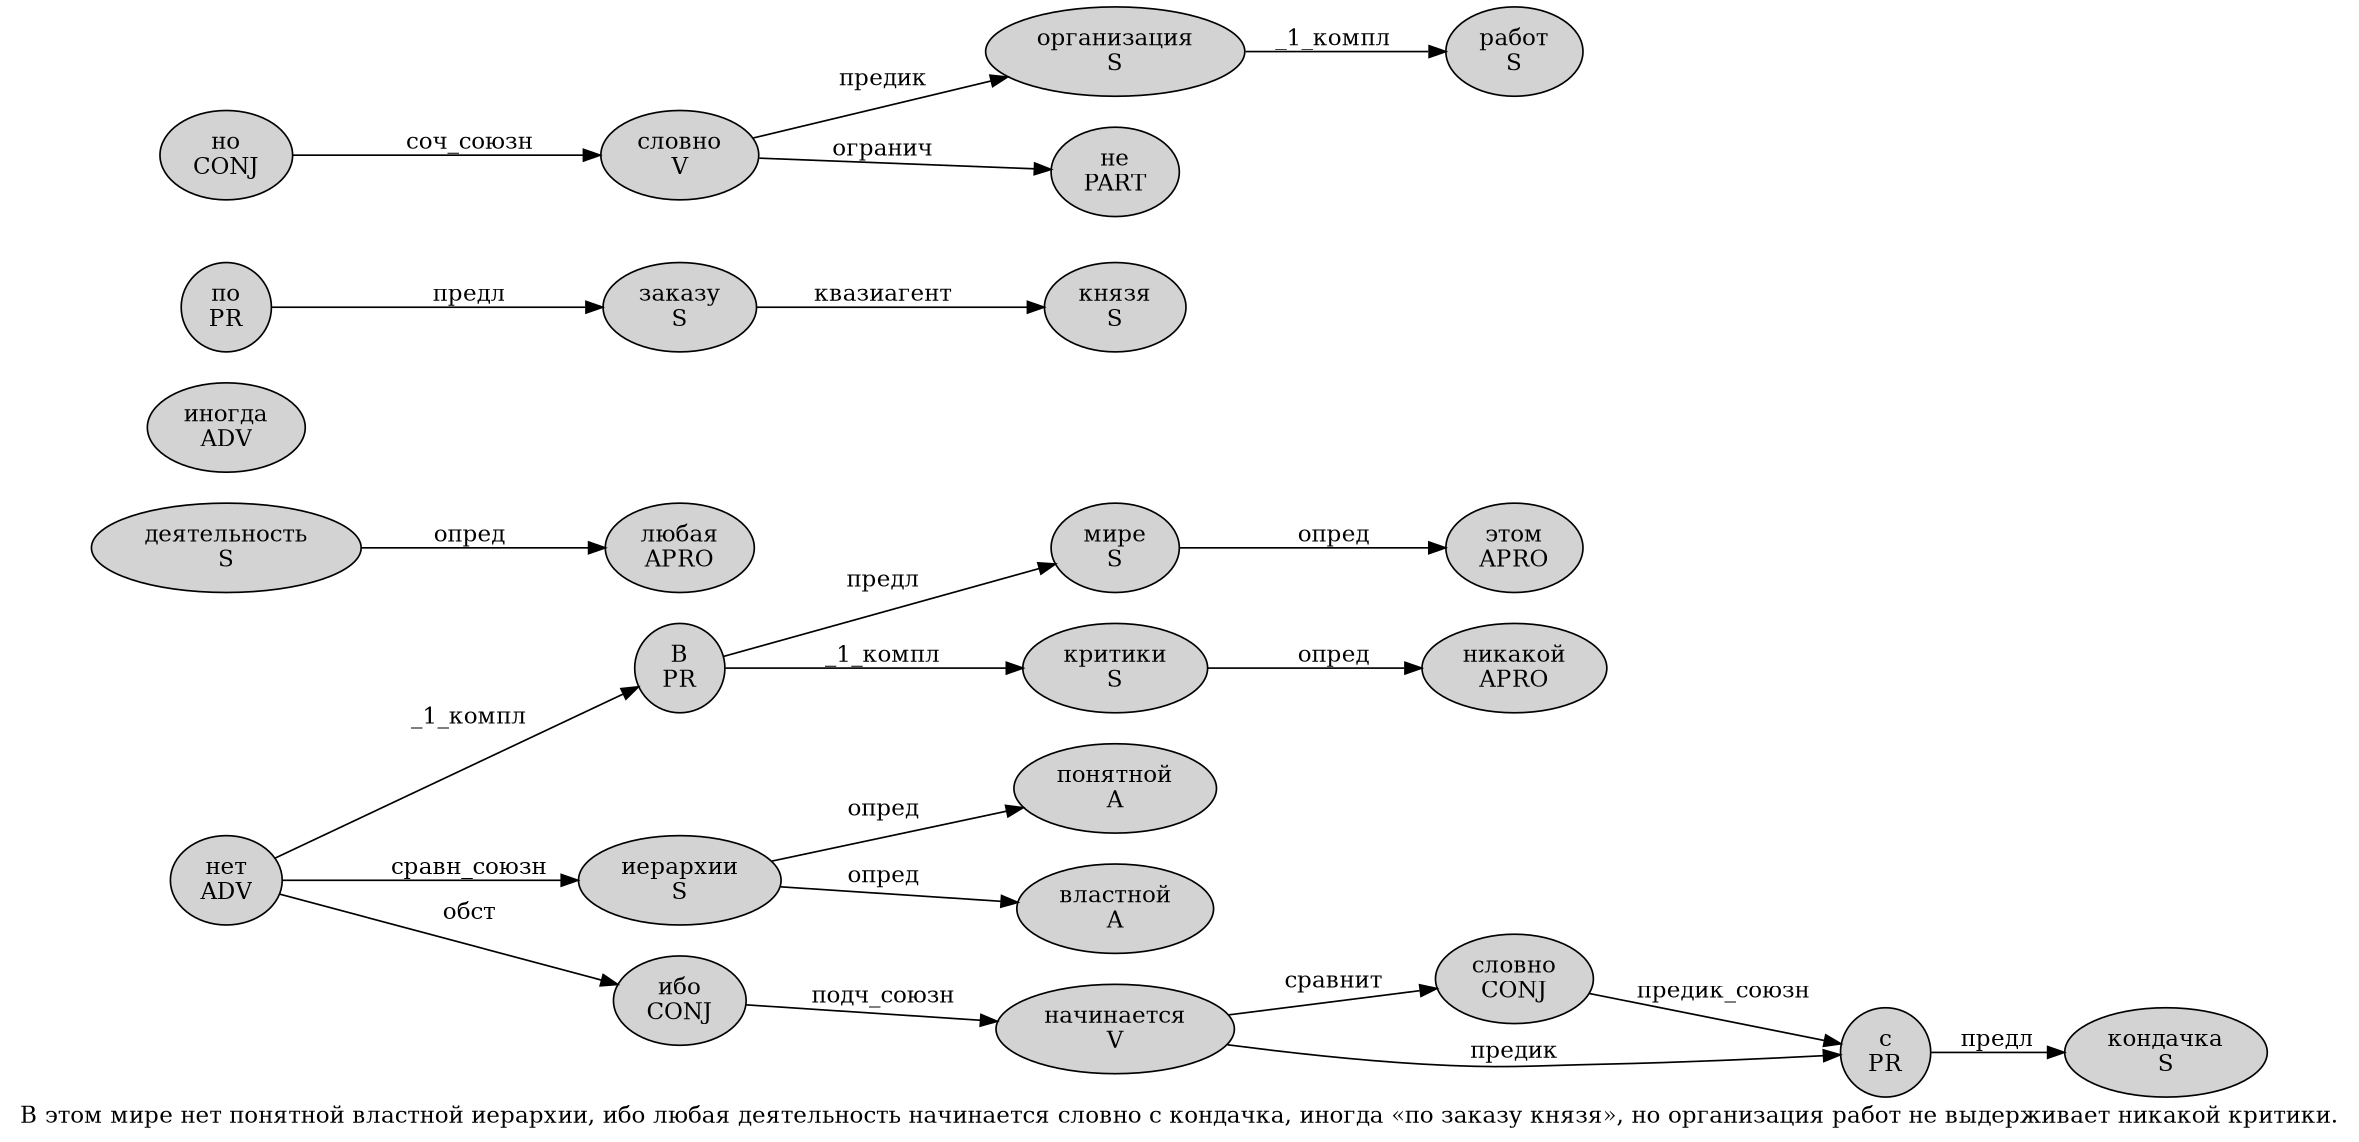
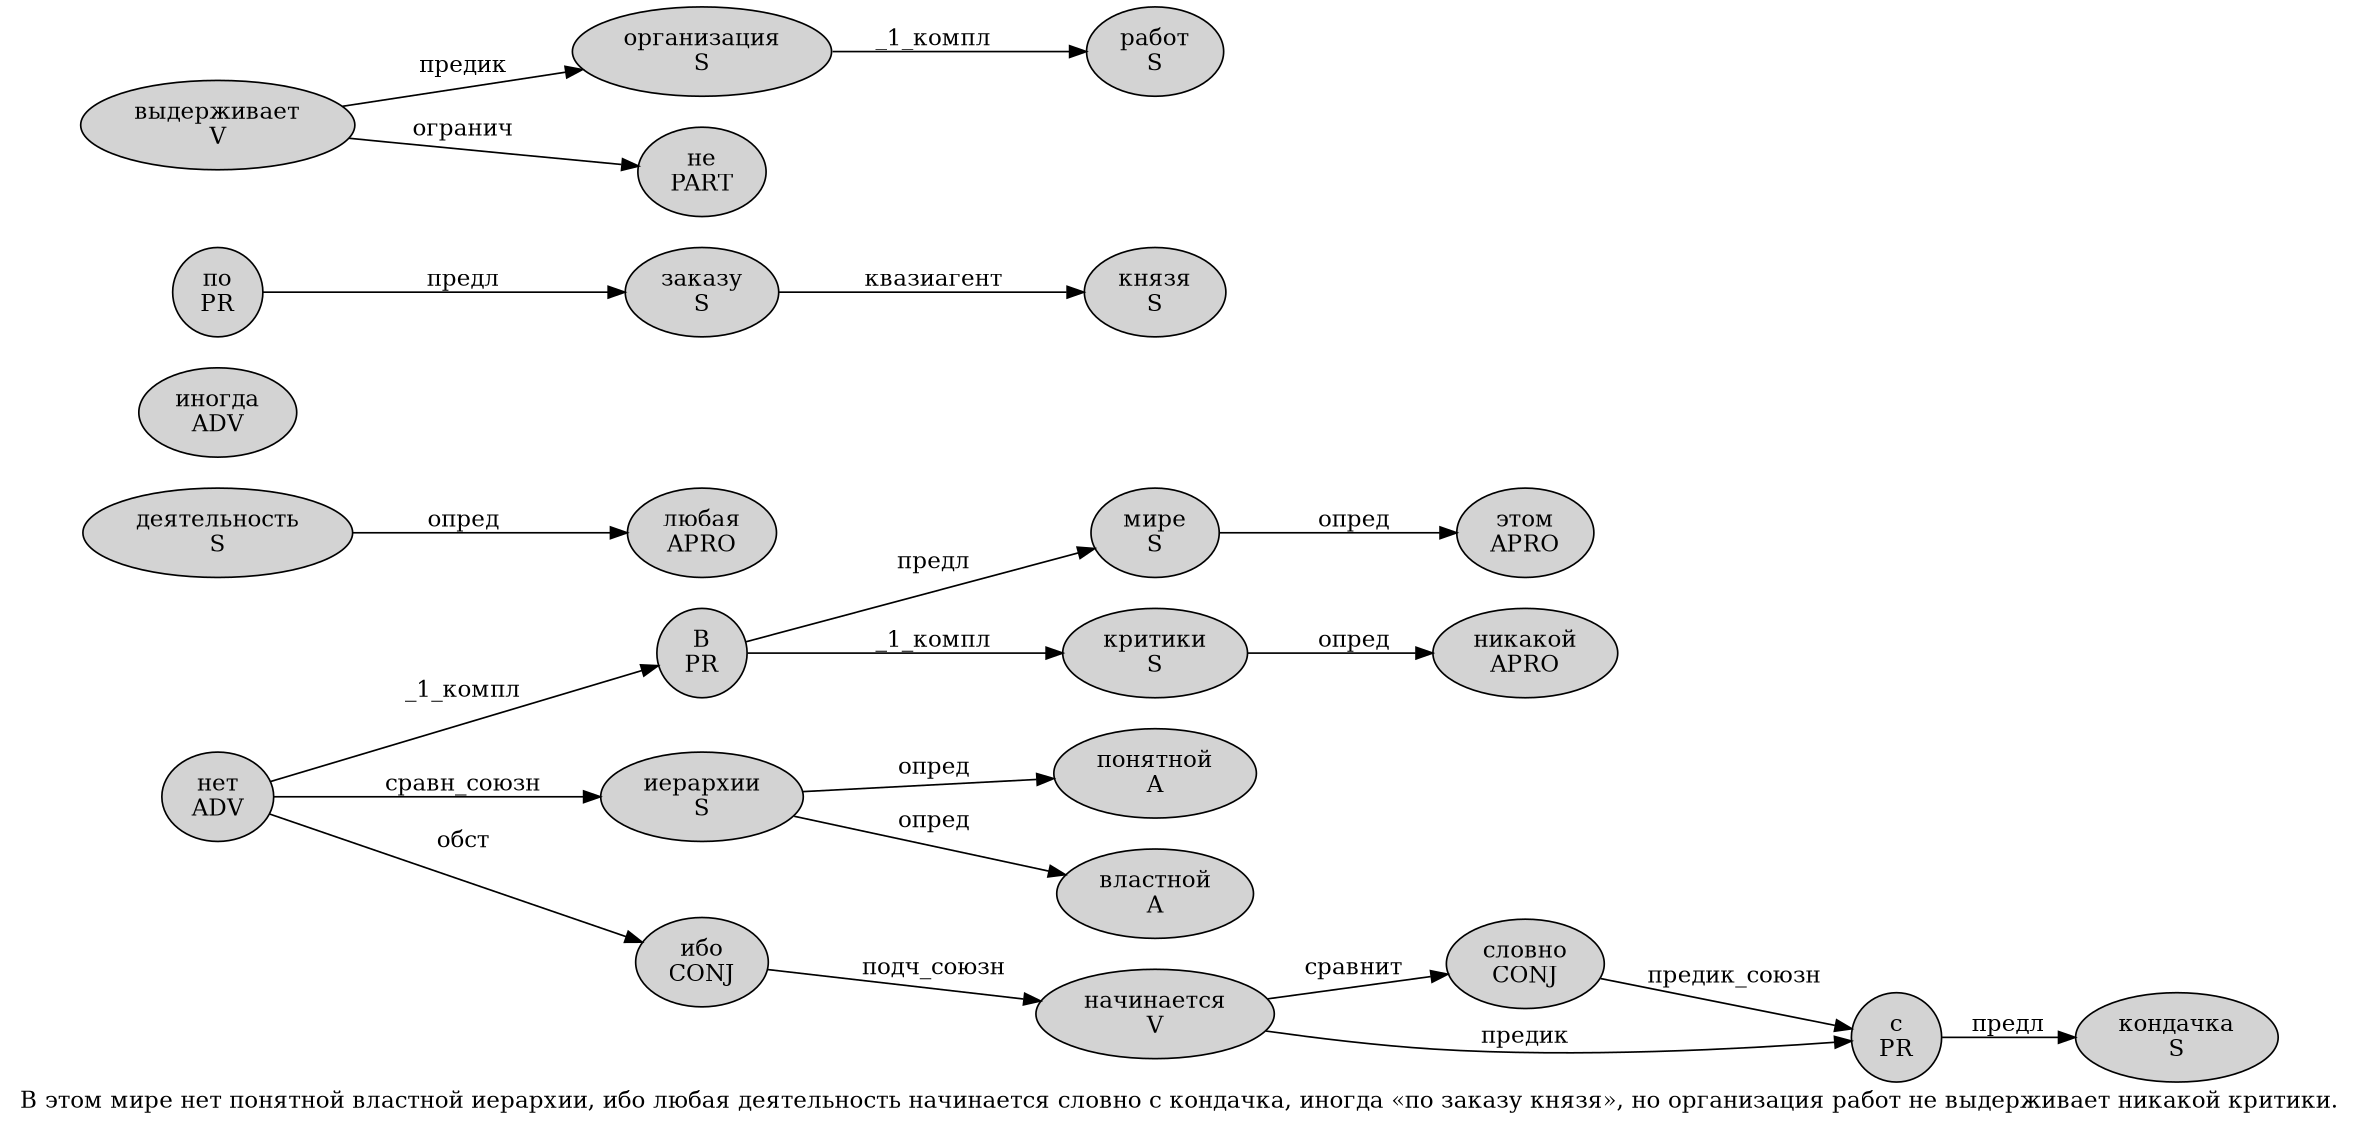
(226, 155) -> none
(680, 155) -> (218, 125)
